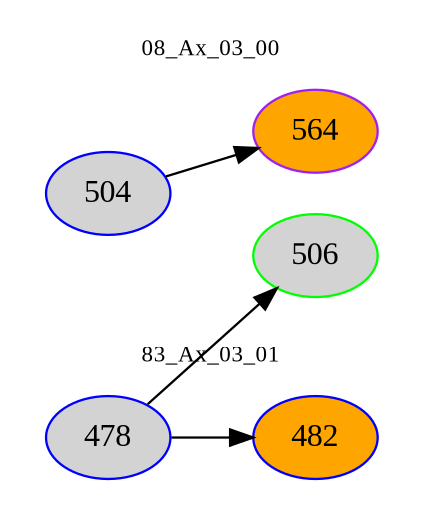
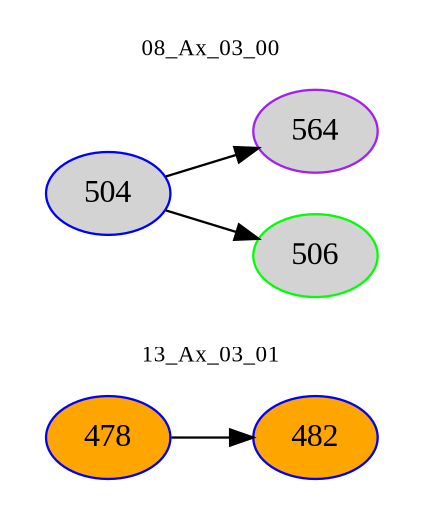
(315, 131) -> (315, 131)
(204, 354) -> (201, 221)
(212, 356) -> (212, 356)
(108, 438) -> (108, 438)
